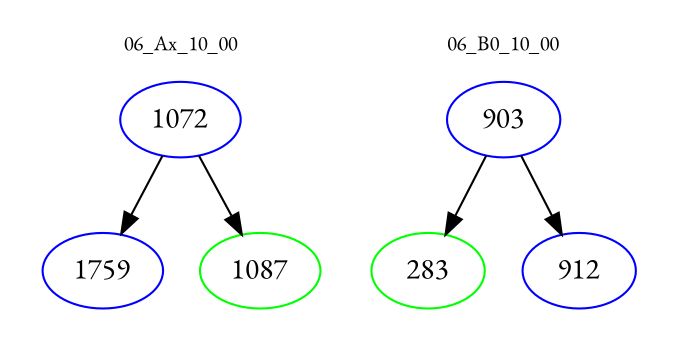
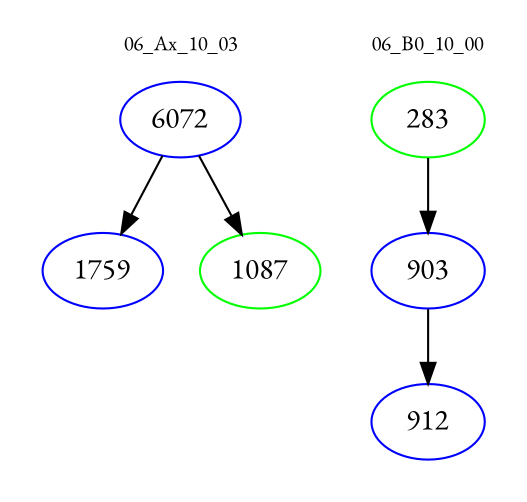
(182, 45) -> (182, 45)
(180, 120) -> (180, 120)
(471, 186) -> (428, 185)
